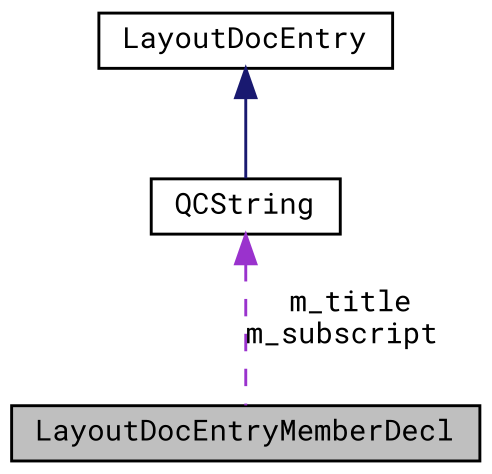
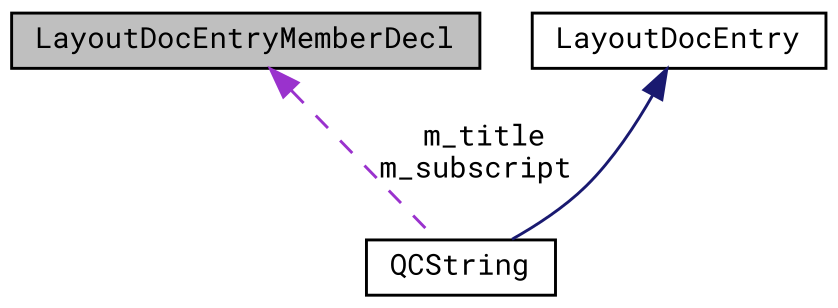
(246, 335) -> (364, 165)
